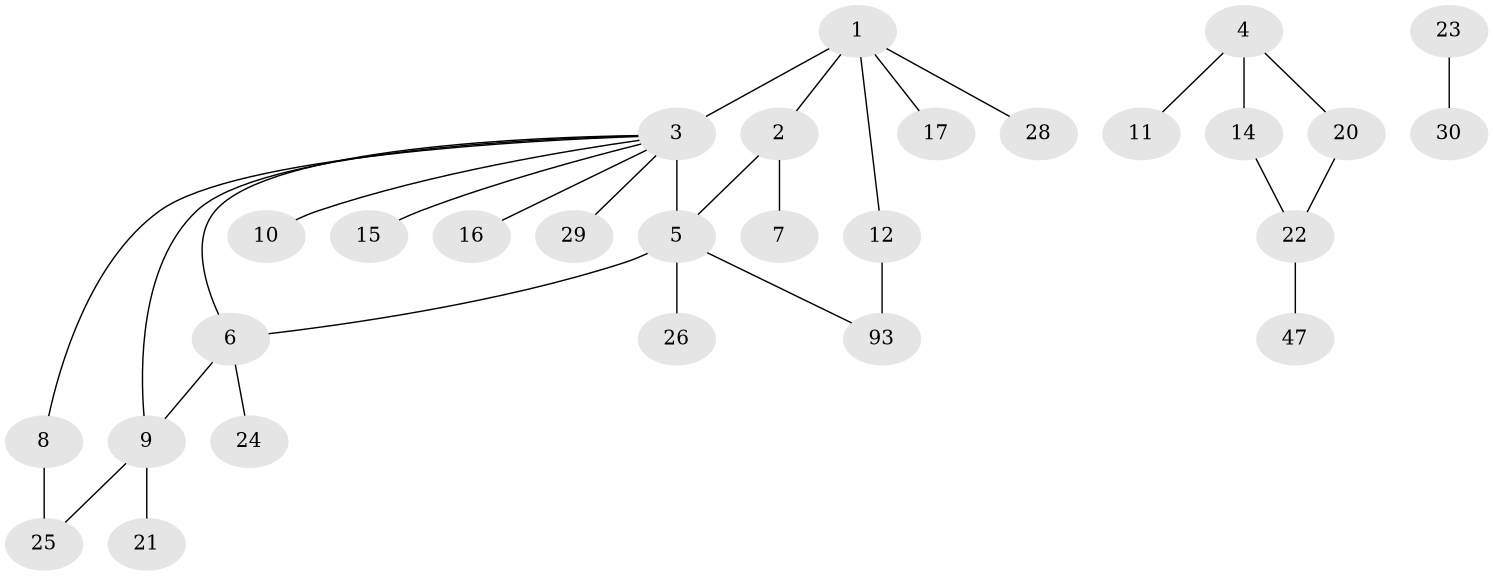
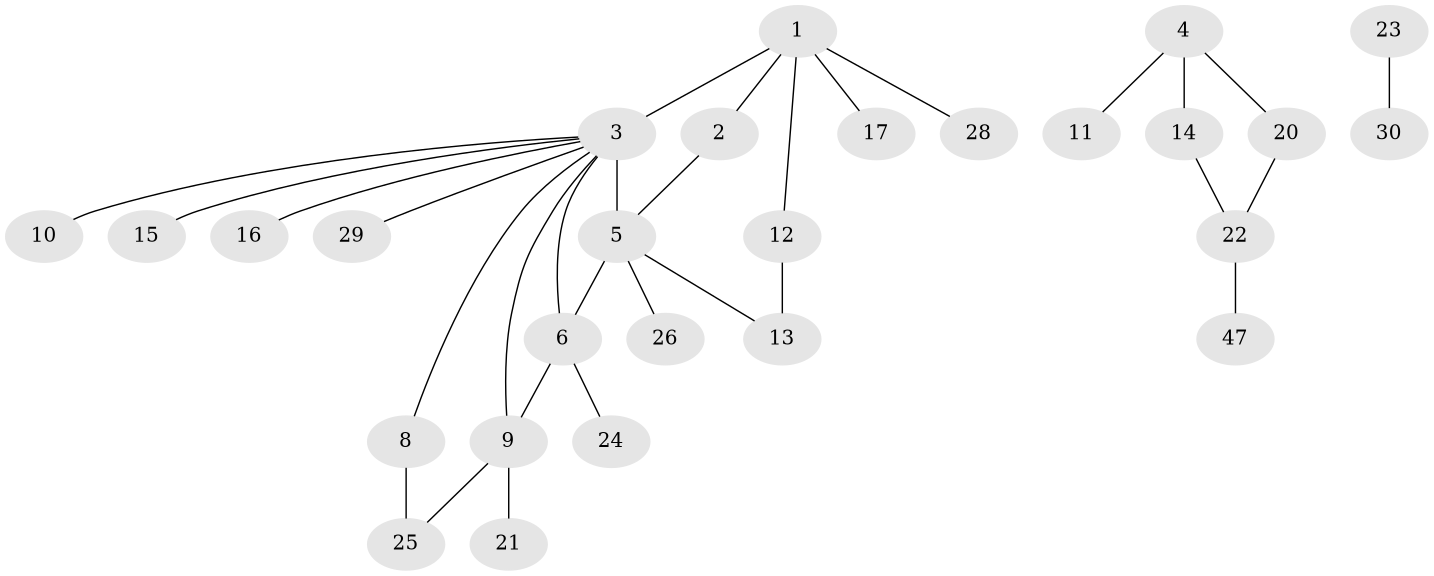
(779, 237) -> none
(882, 339) -> (782, 339)
